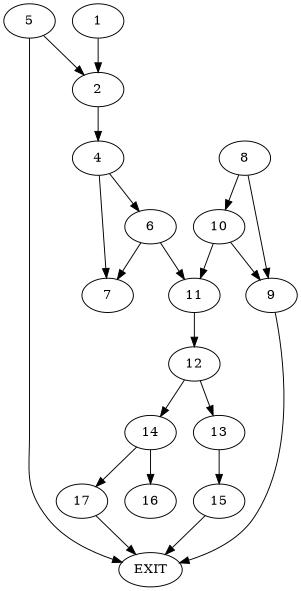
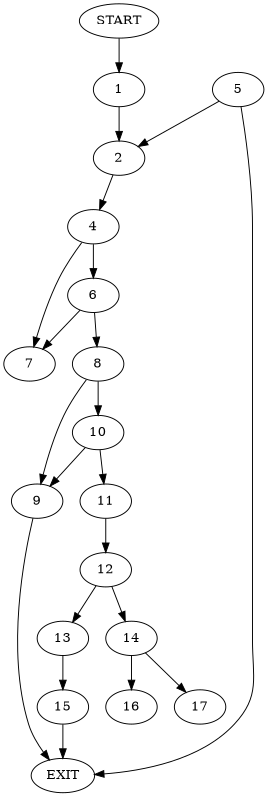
none -> (119, 21)
(170, 257) -> (95, 325)
(112, 532) -> none
